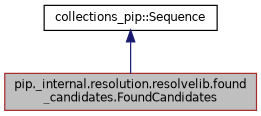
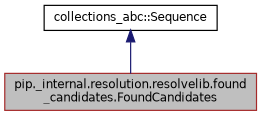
(131, 18) -> (131, 18)
